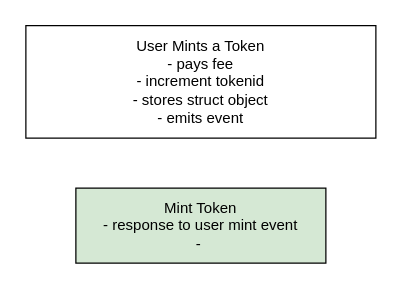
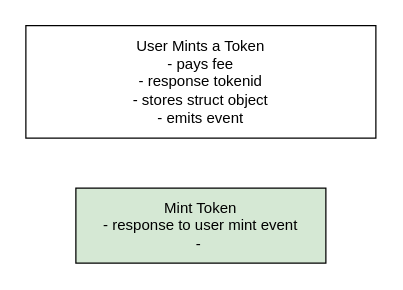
(201, 82) -> (201, 82)
